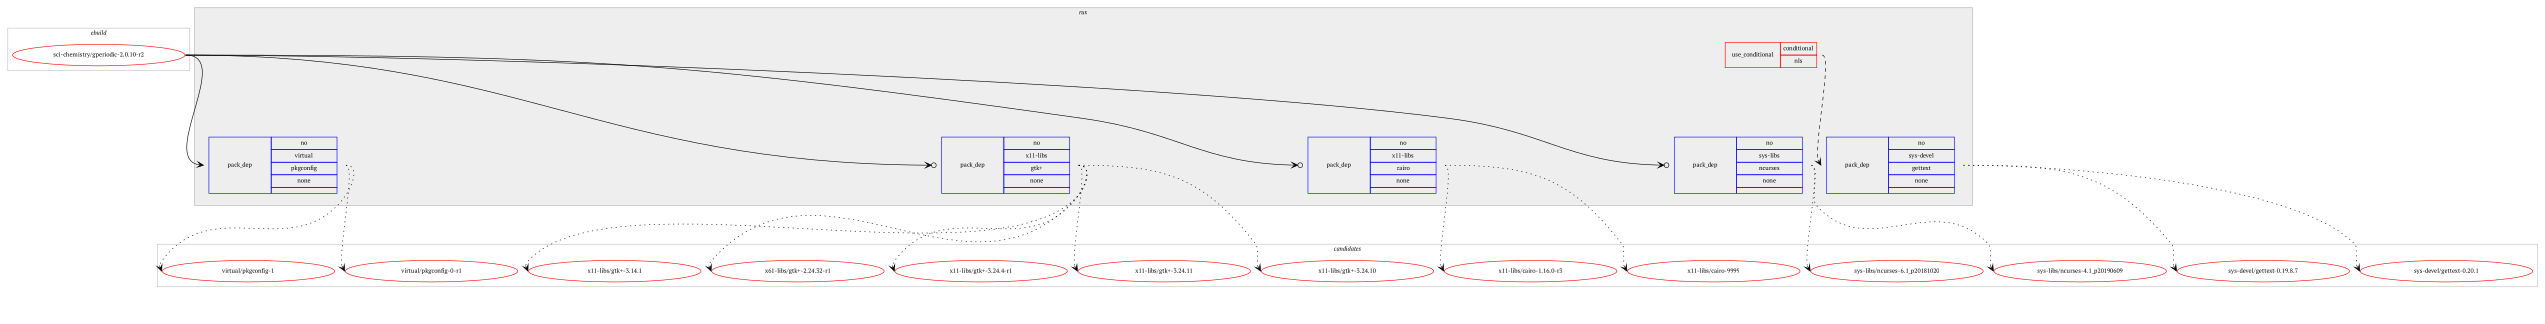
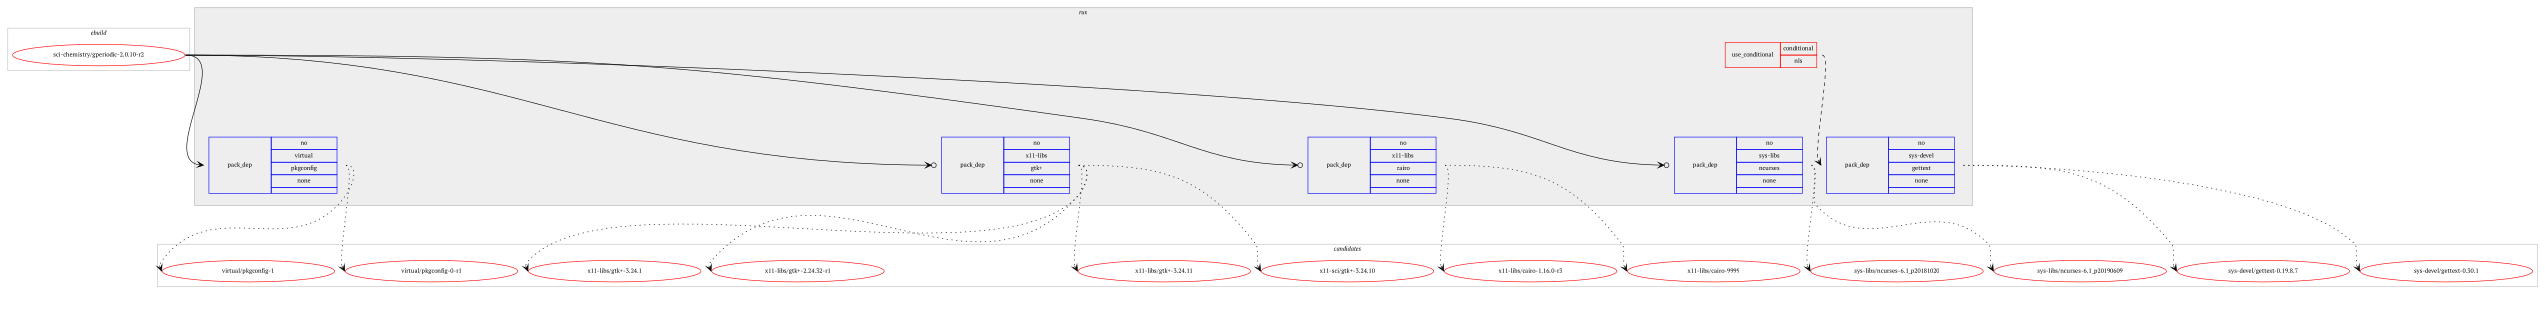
(615, 271) -> (615, 271)
(798, 271) -> (798, 271)
(981, 271) -> none
(1347, 271) -> (1347, 271)
(2080, 271) -> (2080, 271)
(2447, 271) -> (2447, 271)
